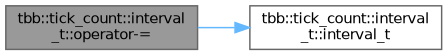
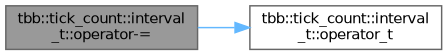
(346, 28) -> (346, 28)
